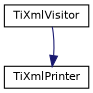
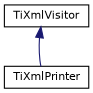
(54, 41) -> (39, 52)
